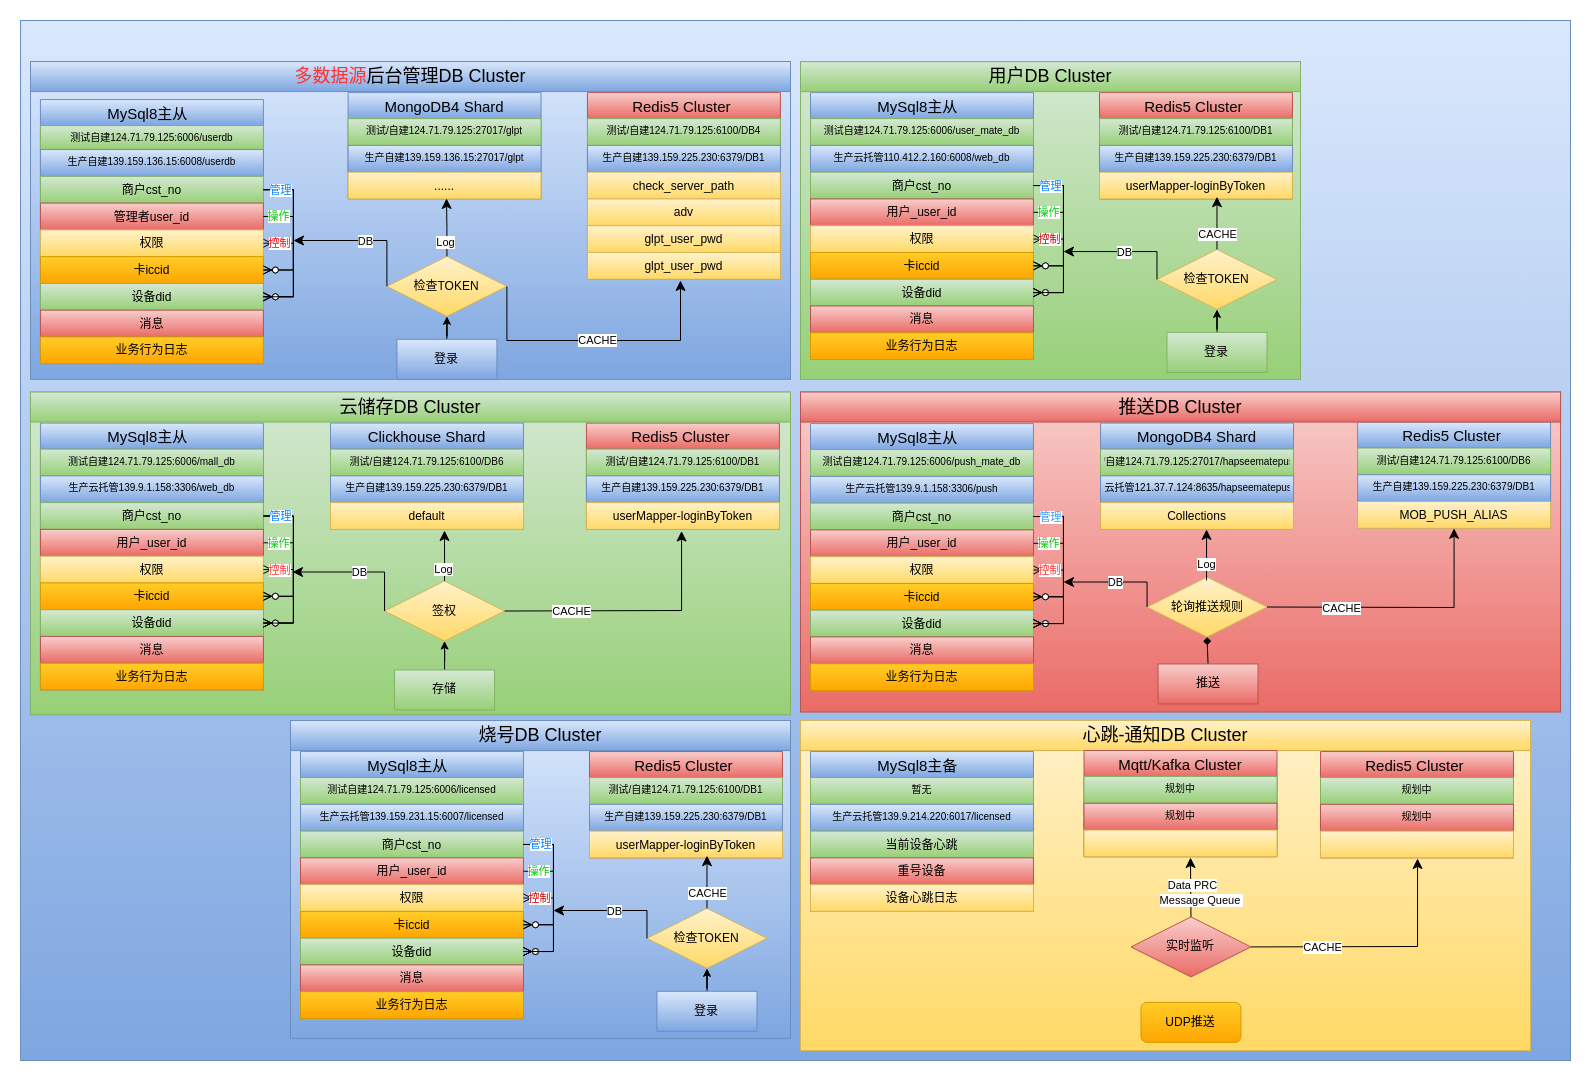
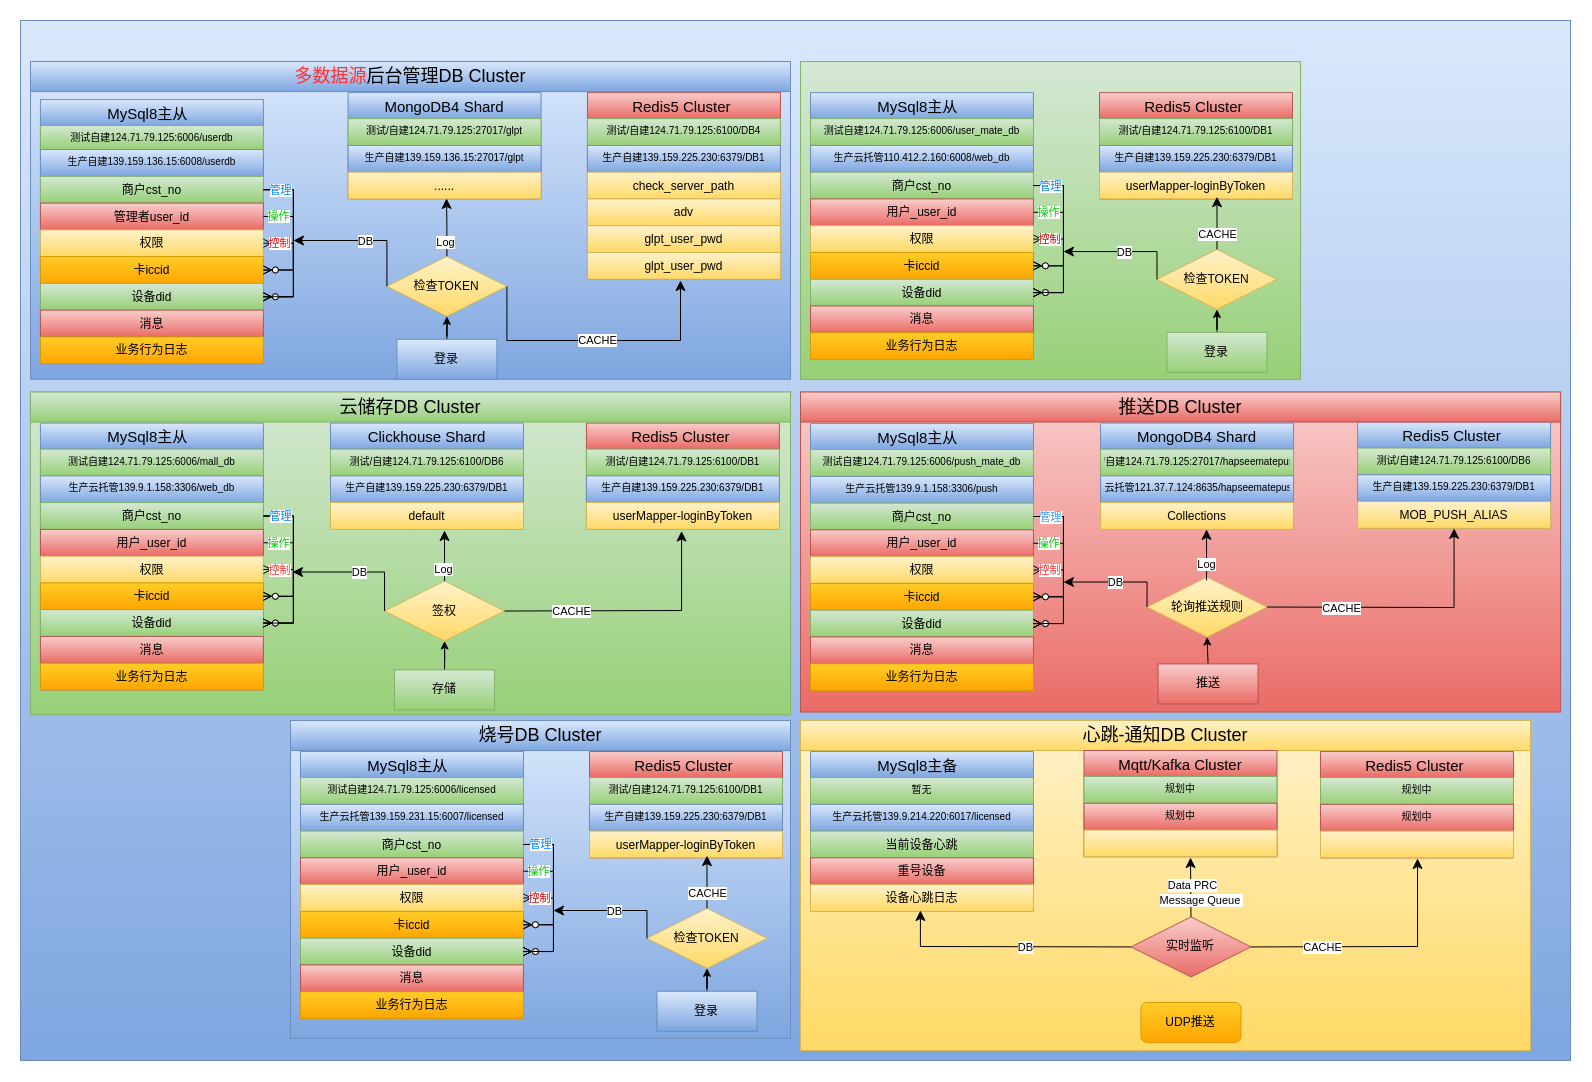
(1051, 77) -> none
(1207, 646) -> (1207, 645)
none -> (1012, 947)
